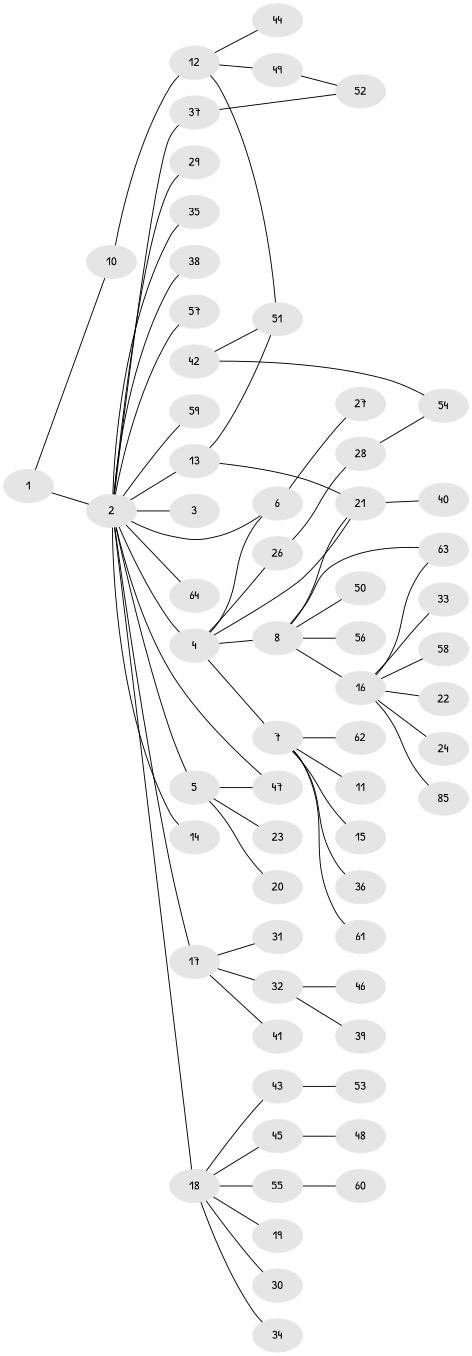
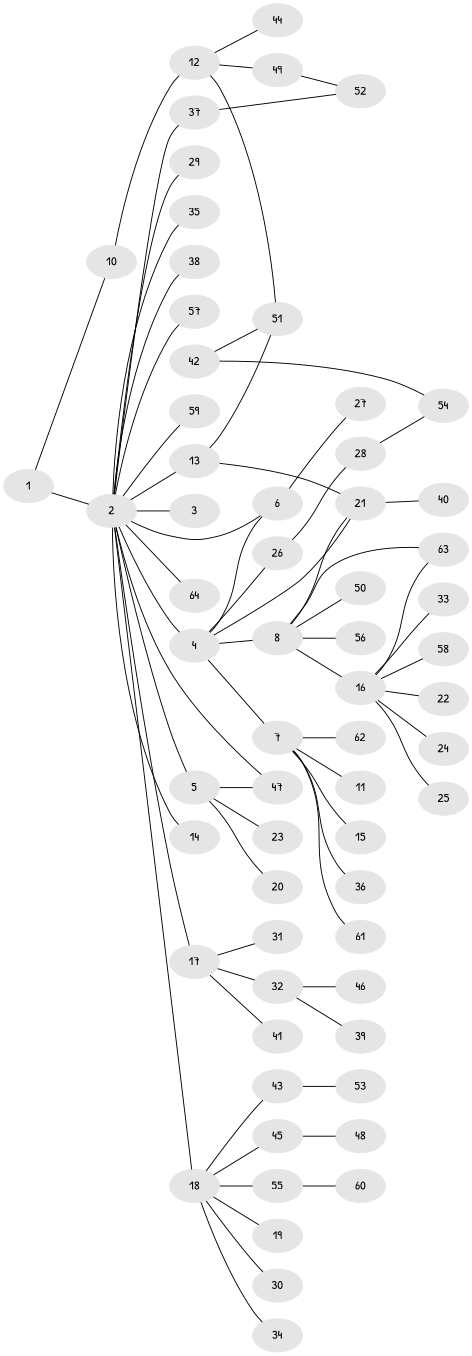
(444, 799) -> (444, 799)
